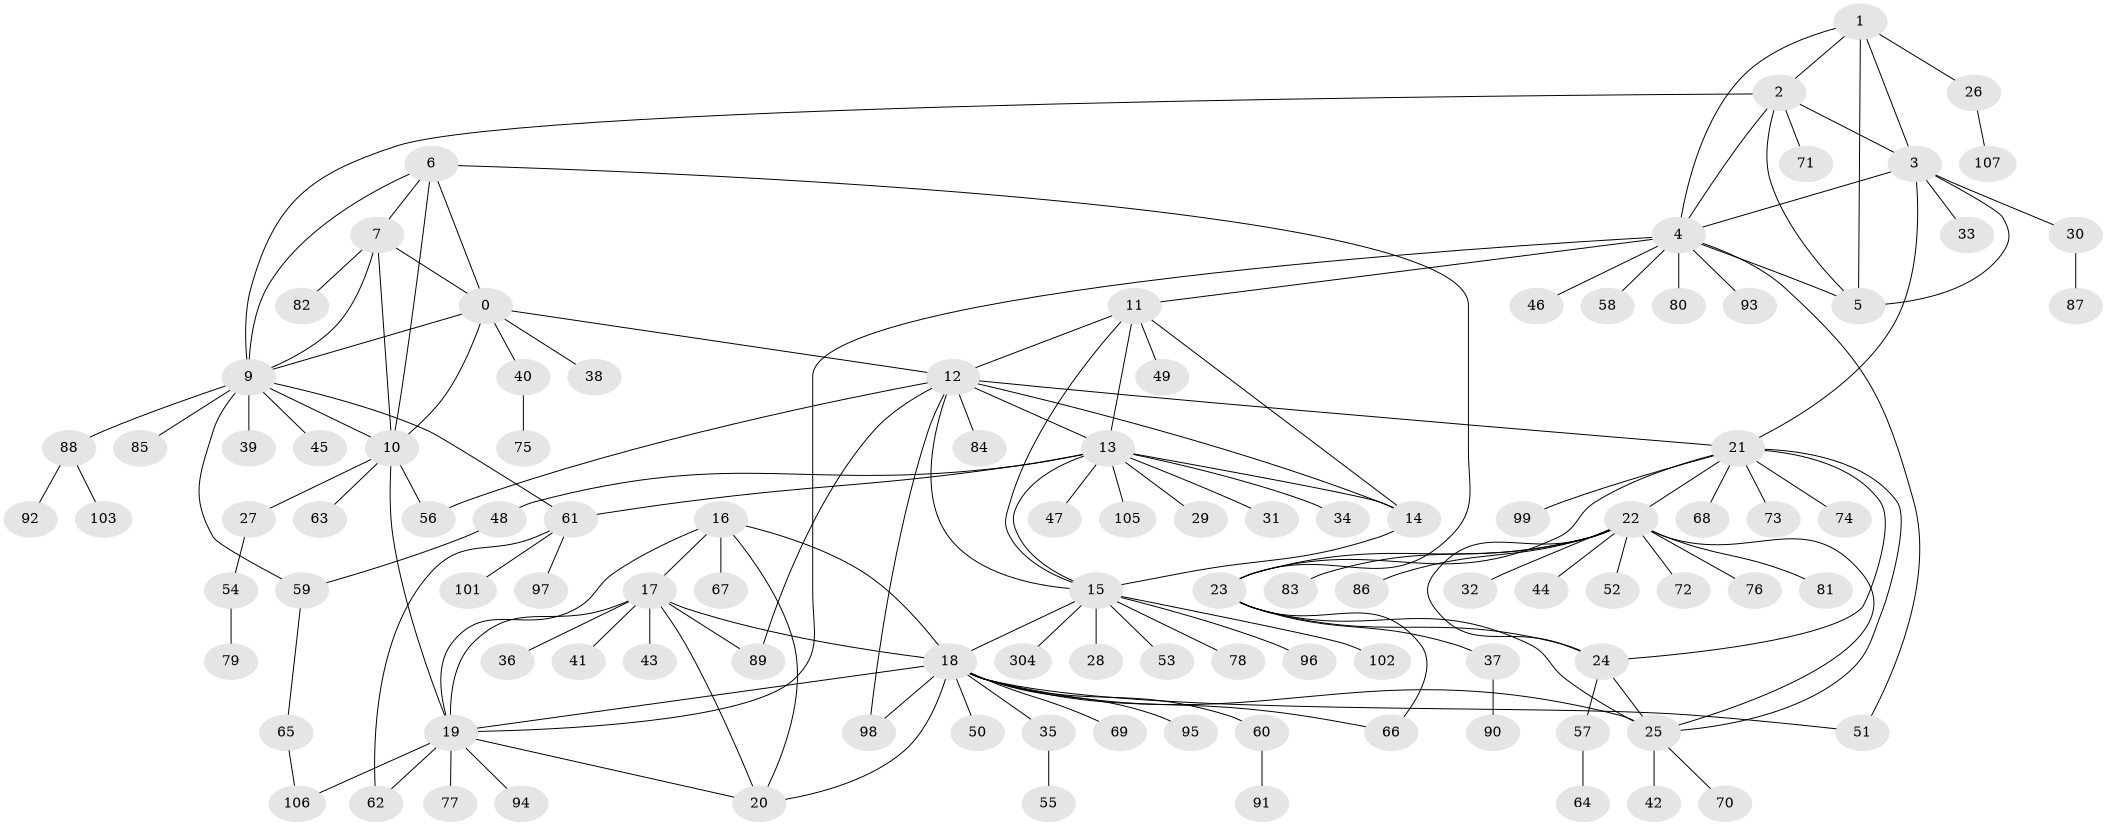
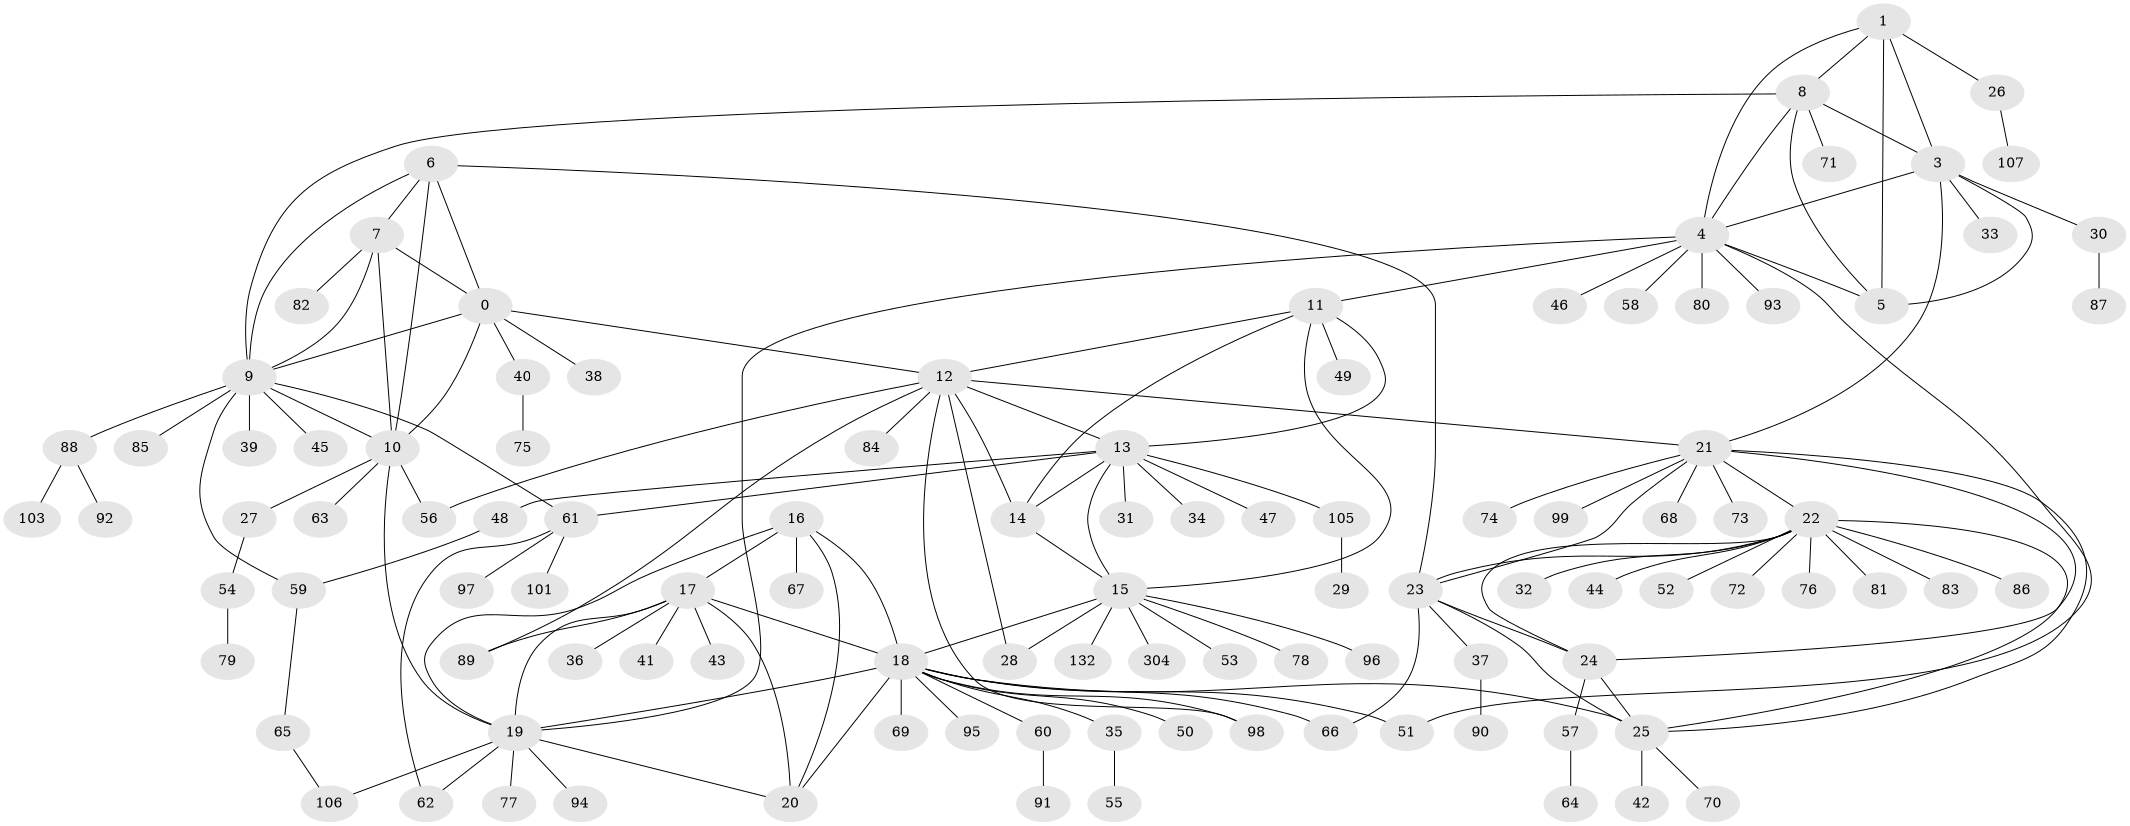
(1779, 93) -> (1803, 93)
(1155, 484) -> (1342, 552)
(946, 531) -> (977, 519)
(1382, 662) -> (1083, 662)
